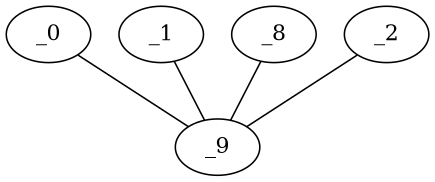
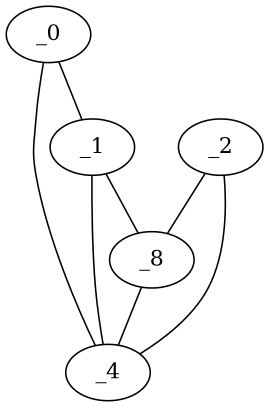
none -> (70, 91)
(218, 147) -> (108, 373)
none -> (122, 204)
none -> (186, 204)
